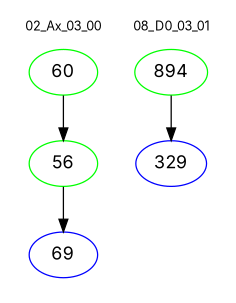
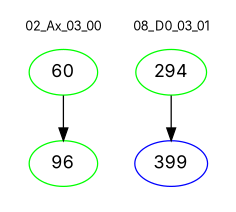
(171, 72) -> (171, 72)
(63, 164) -> (63, 164)
(171, 164) -> (171, 164)
(63, 255) -> none
